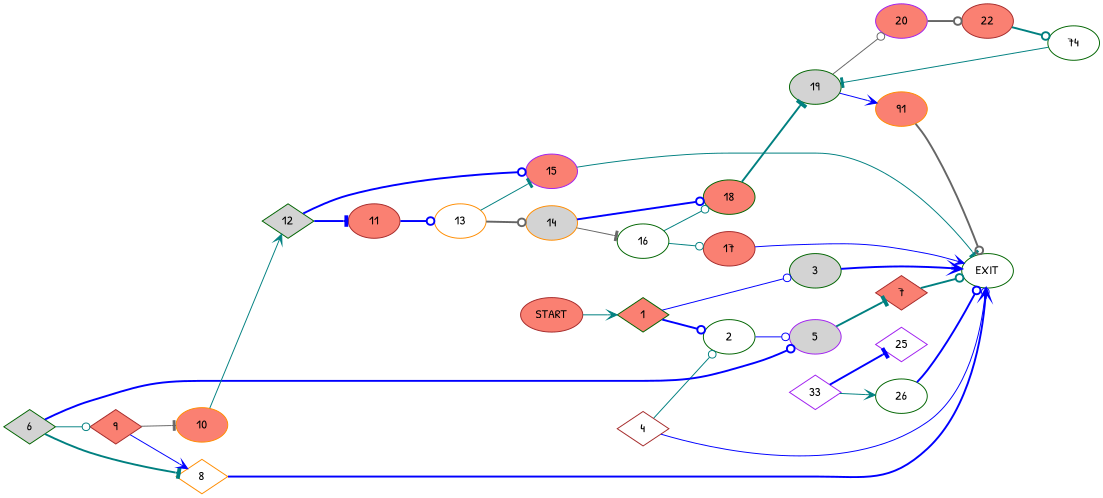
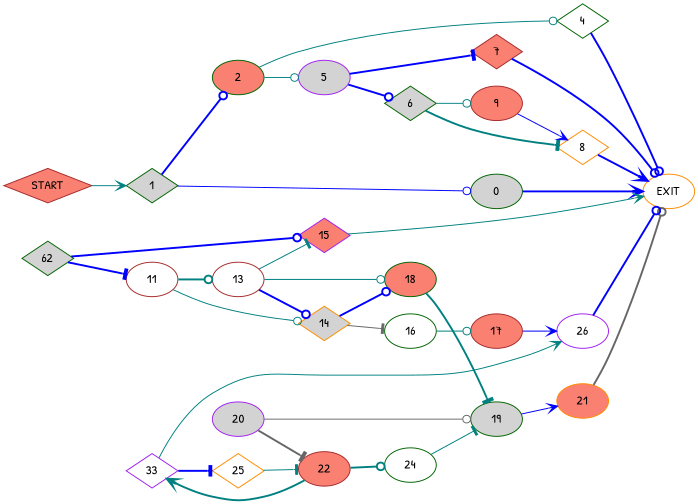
(901, 21) -> (238, 419)
(941, 21) -> (279, 443)
(1074, 43) -> (410, 465)
(855, 56) -> (363, 419)
(901, 109) -> (583, 401)
(791, 153) -> (492, 221)
(552, 171) -> (324, 235)
(288, 221) -> (48, 258)
(374, 221) -> (152, 279)
(413, 221) -> (191, 279)
(460, 221) -> (238, 279)
(683, 221) -> (320, 279)
(502, 222) -> (281, 301)
(552, 223) -> (324, 323)
(856, 244) -> (535, 331)
(815, 271) -> (497, 191)
(988, 271) -> (669, 191)
(938, 283) -> (589, 106)
none -> (232, 310)
(859, 314) -> (410, 65)
(552, 315) -> (48, 186)
(643, 315) -> (152, 186)
(729, 337) -> (238, 78)
(769, 337) -> (278, 78)
(901, 344) -> (238, 471)
(415, 381) -> (367, 90)
(682, 388) -> (402, 31)
(901, 396) -> (583, 331)
(202, 425) -> none
(116, 427) -> (497, 103)
(643, 429) -> (583, 21)
(867, 448) -> (626, 99)
none -> (278, 470)
none -> (240, 500)
